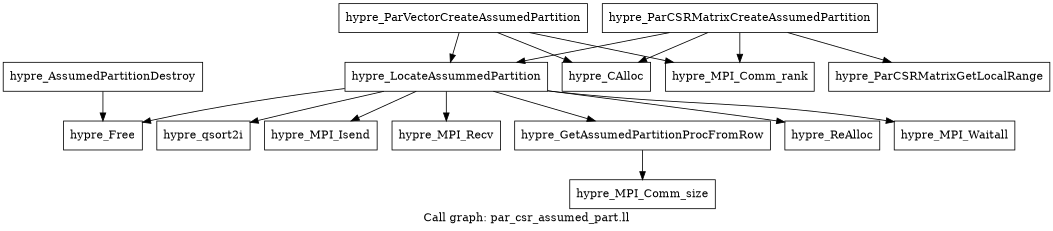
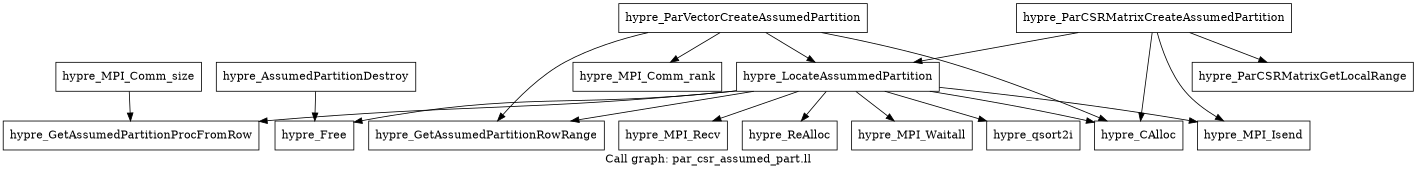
(740, 43) -> (1178, 81)
none -> (1008, 105)
none -> (487, 136)
(643, 161) -> (130, 102)
